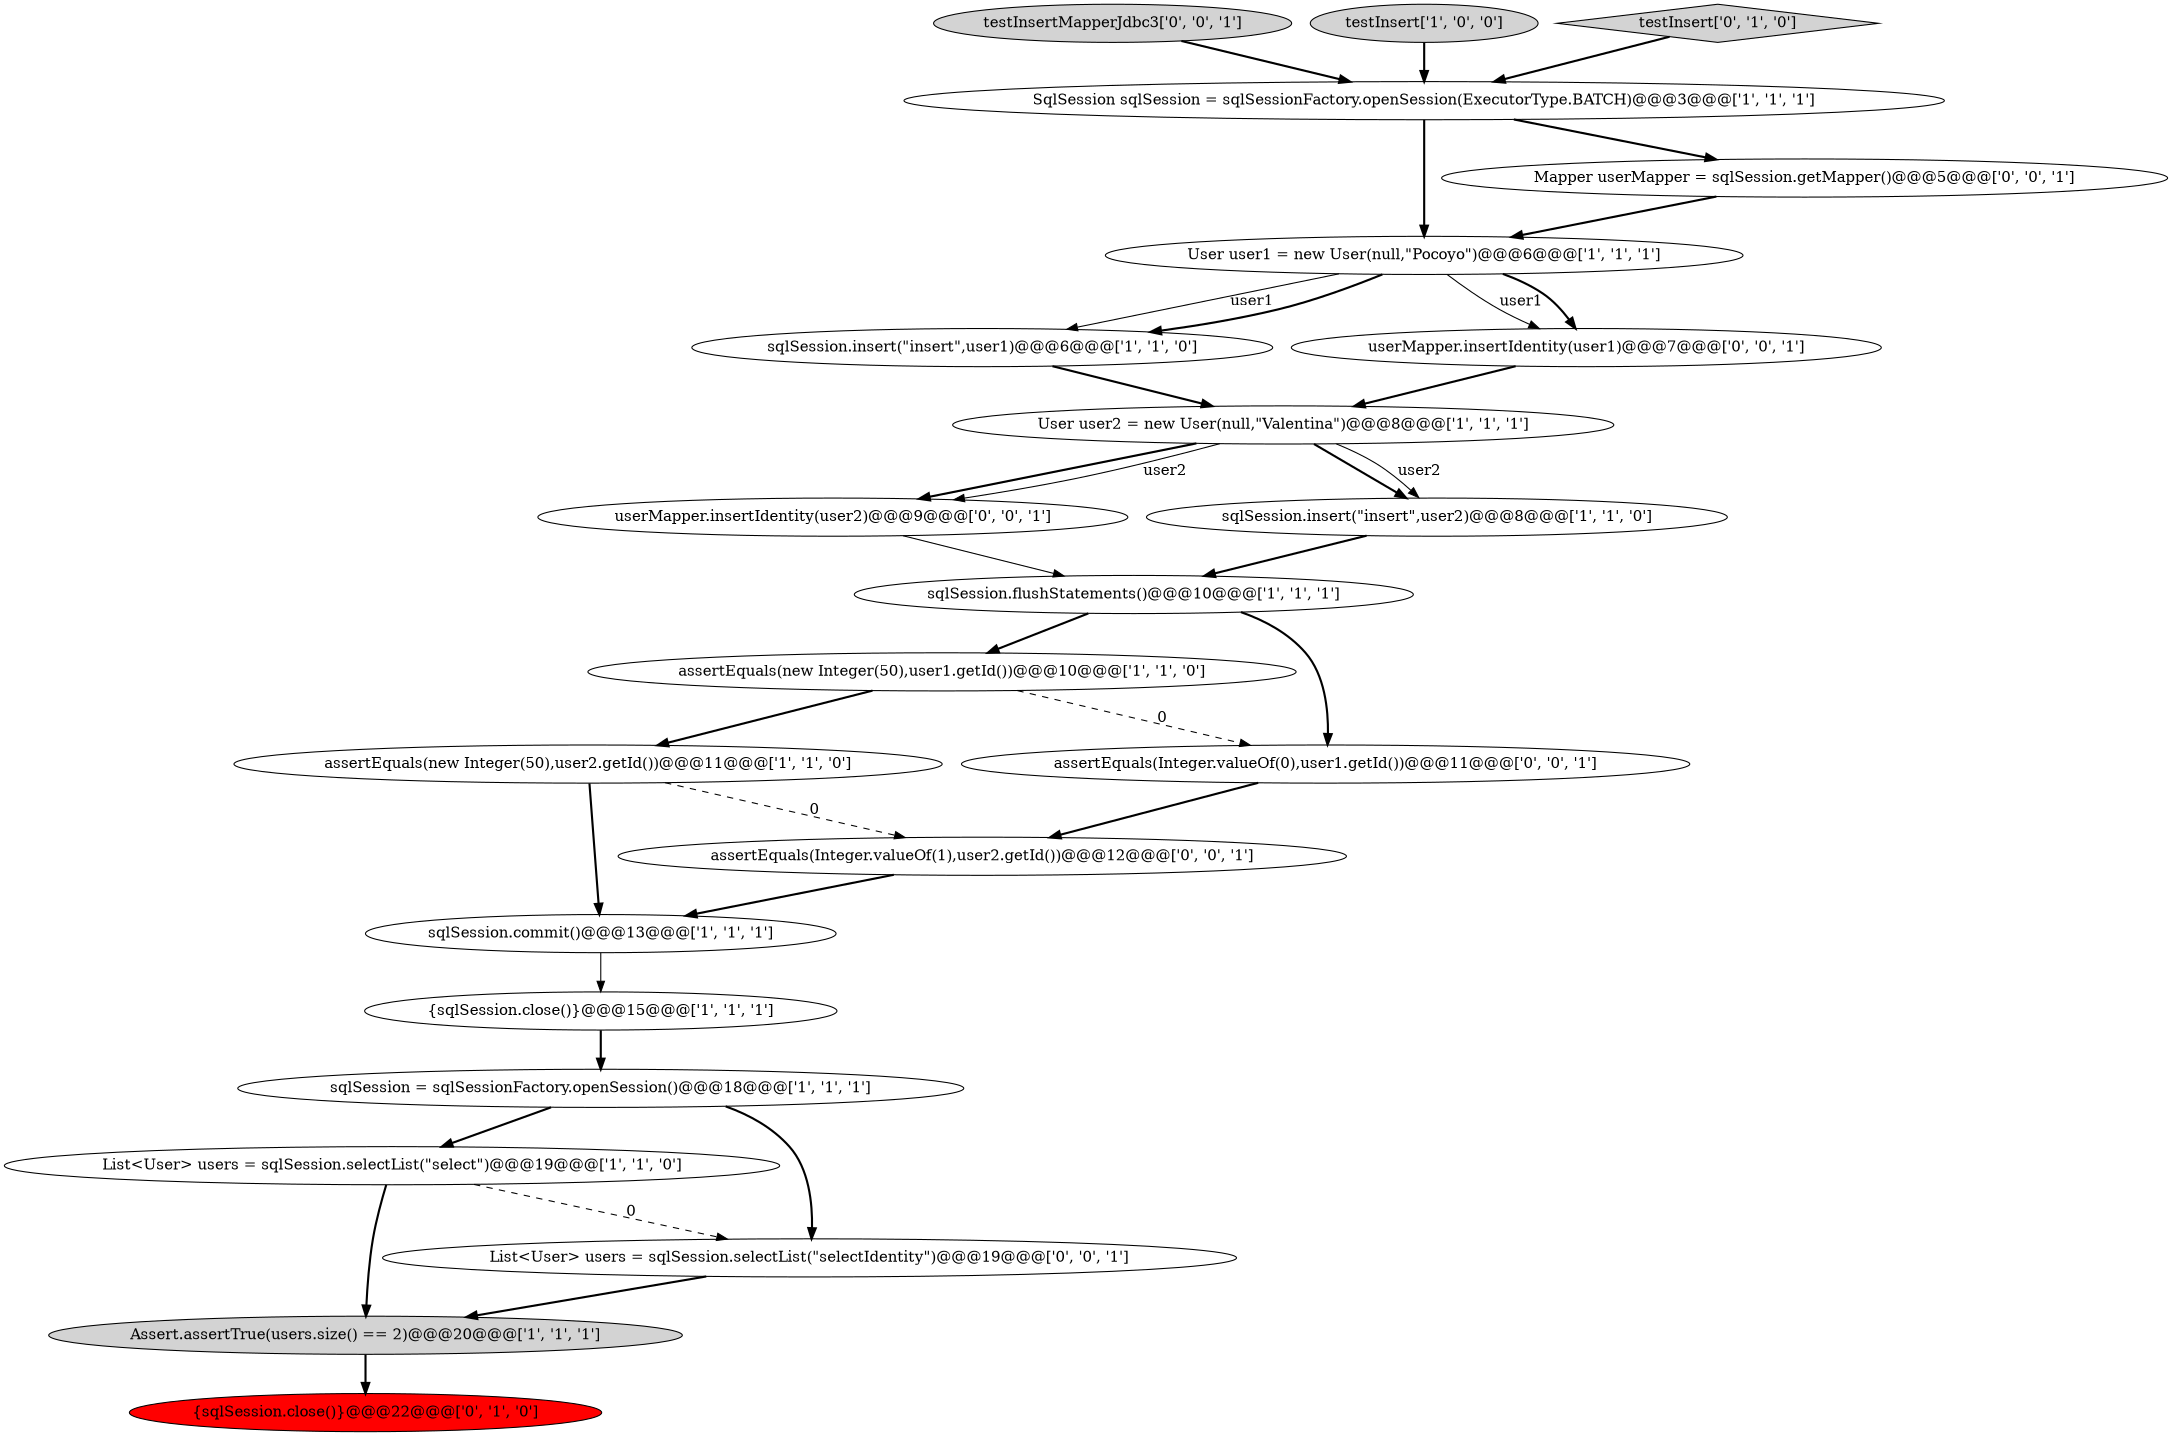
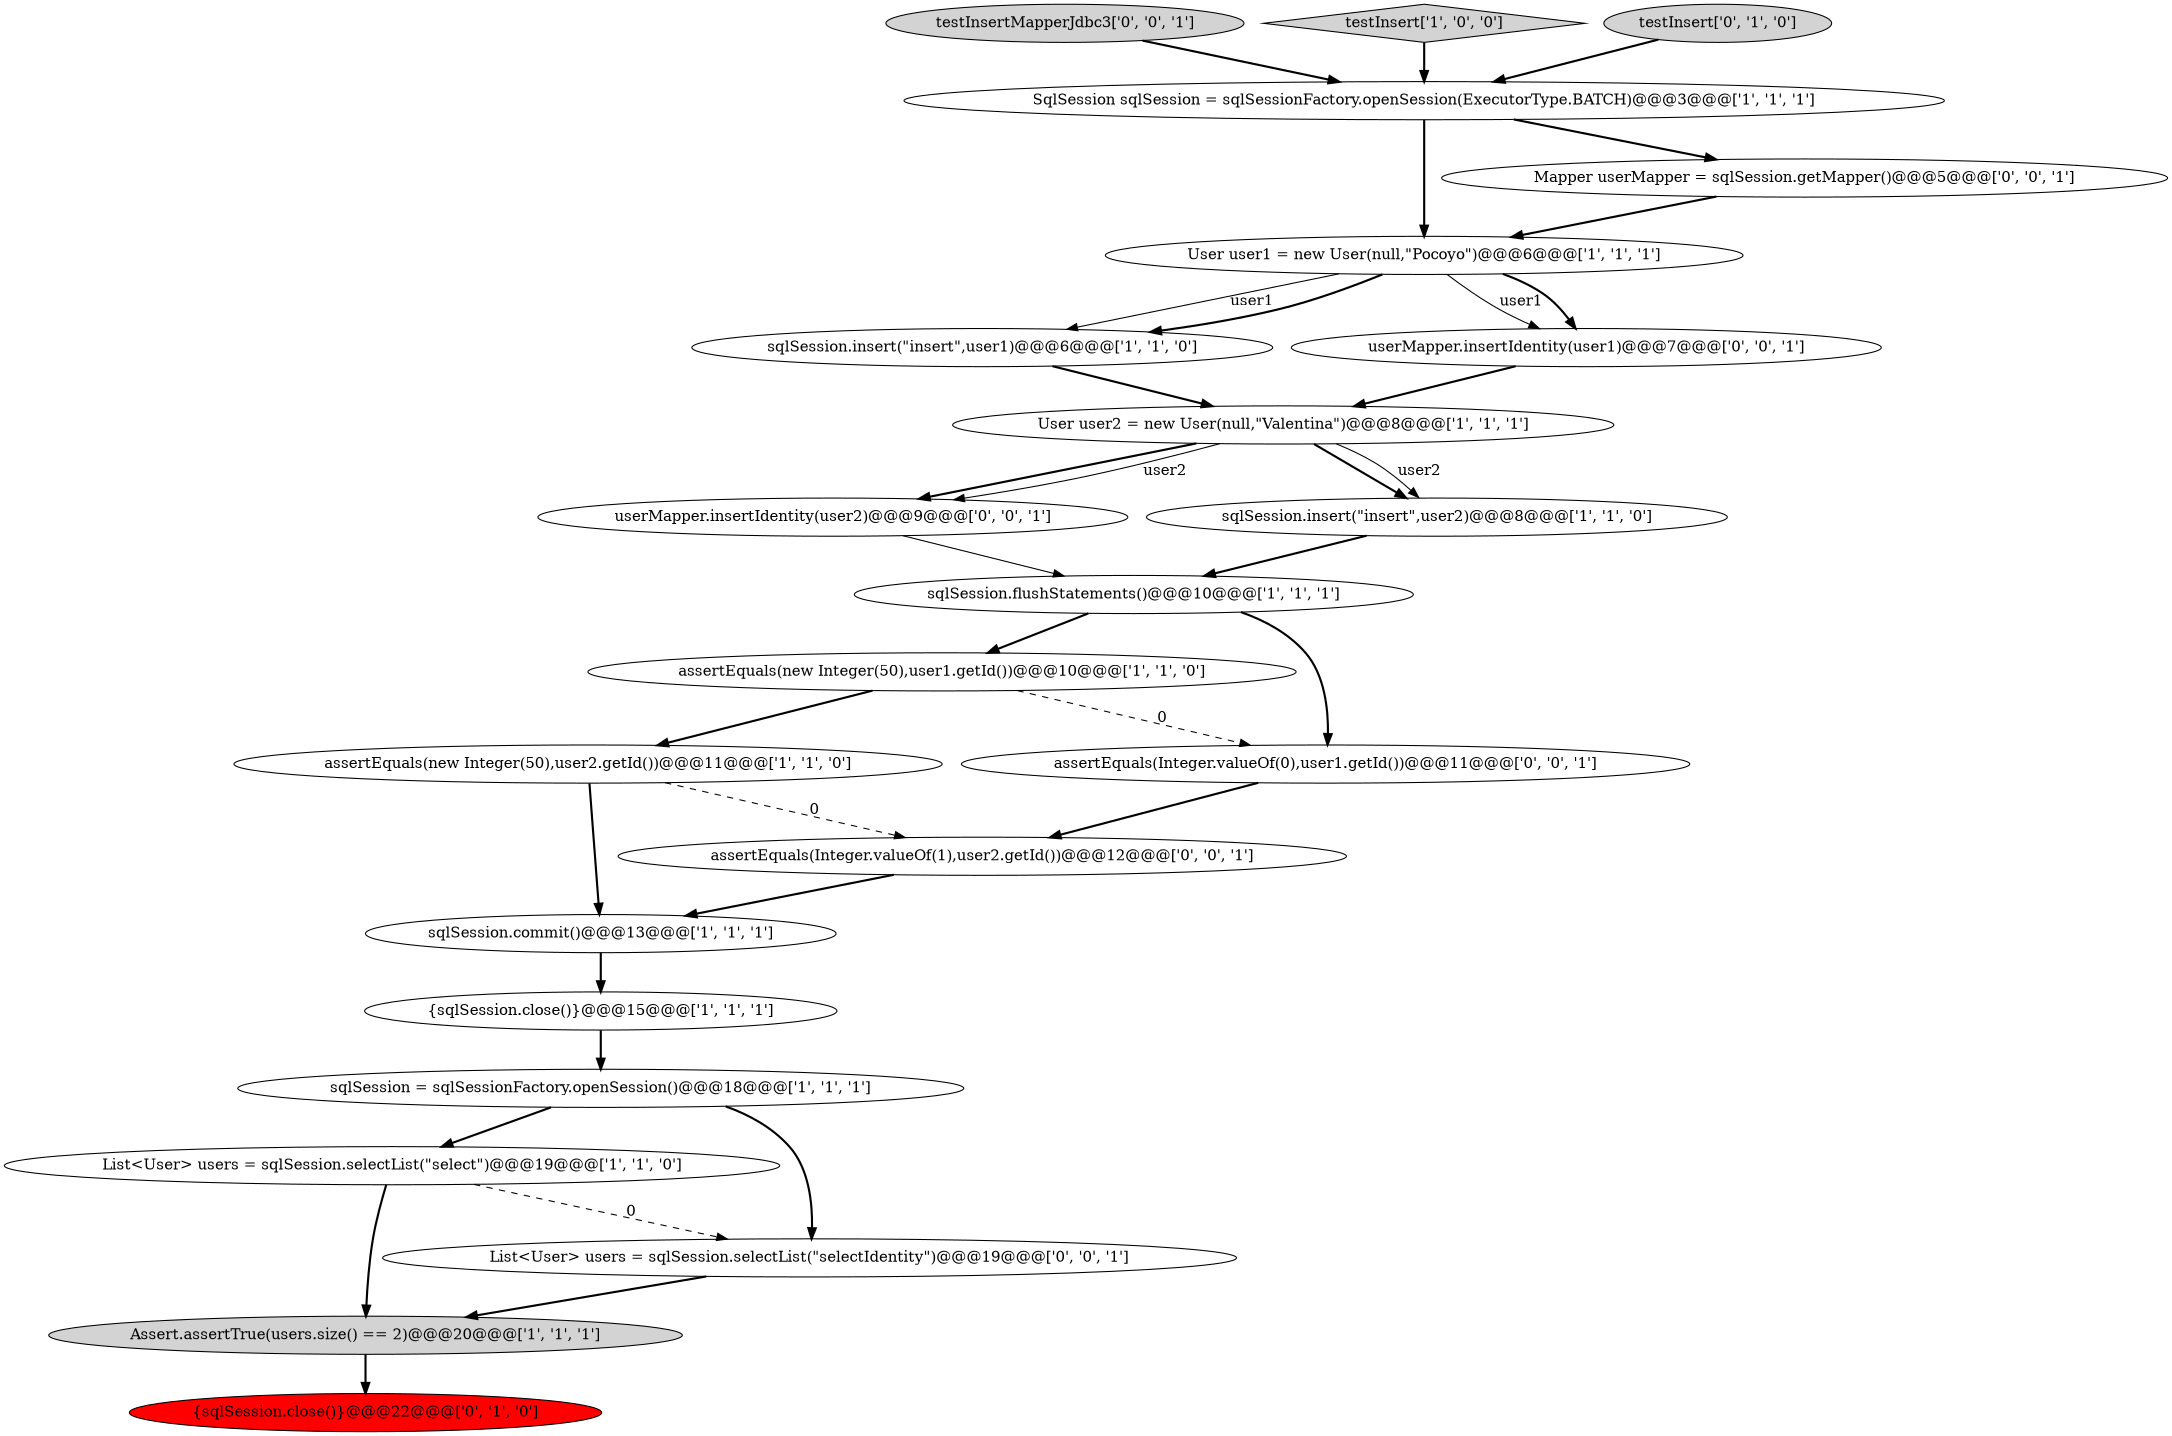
(1424, 23) -> (1424, 23)
(1718, 23) -> (1718, 23)
(601, 967) -> (601, 967)
